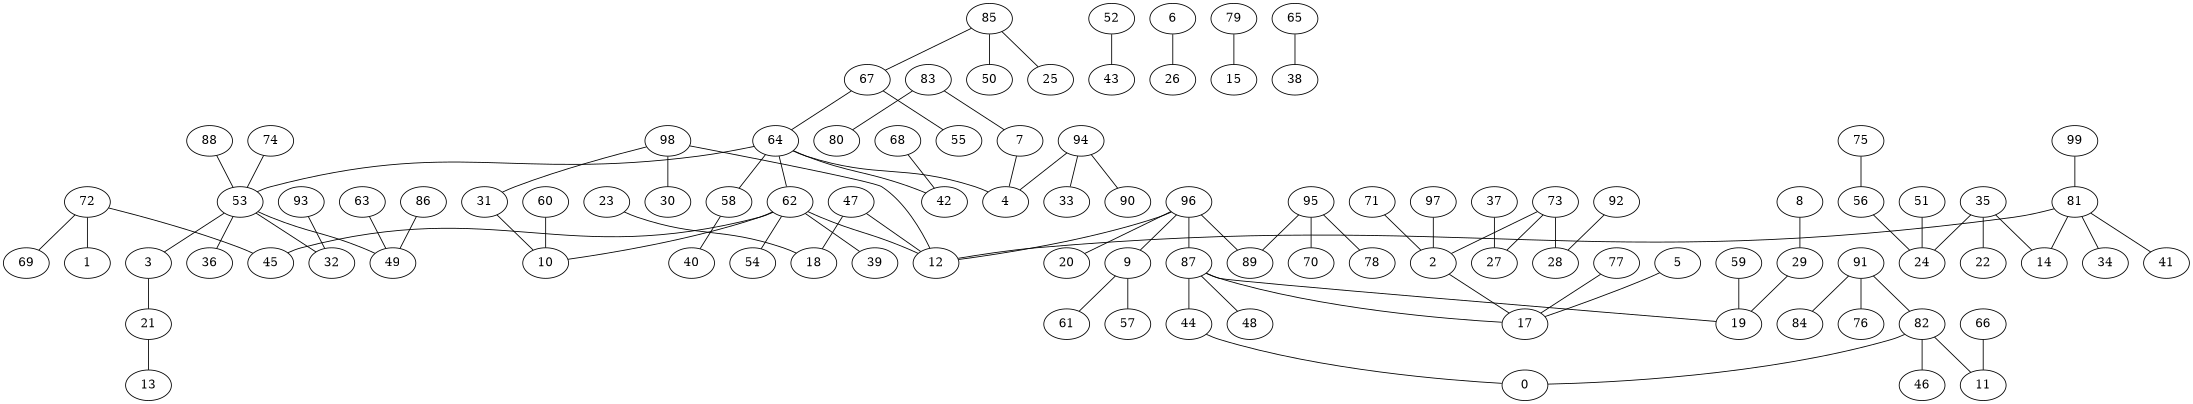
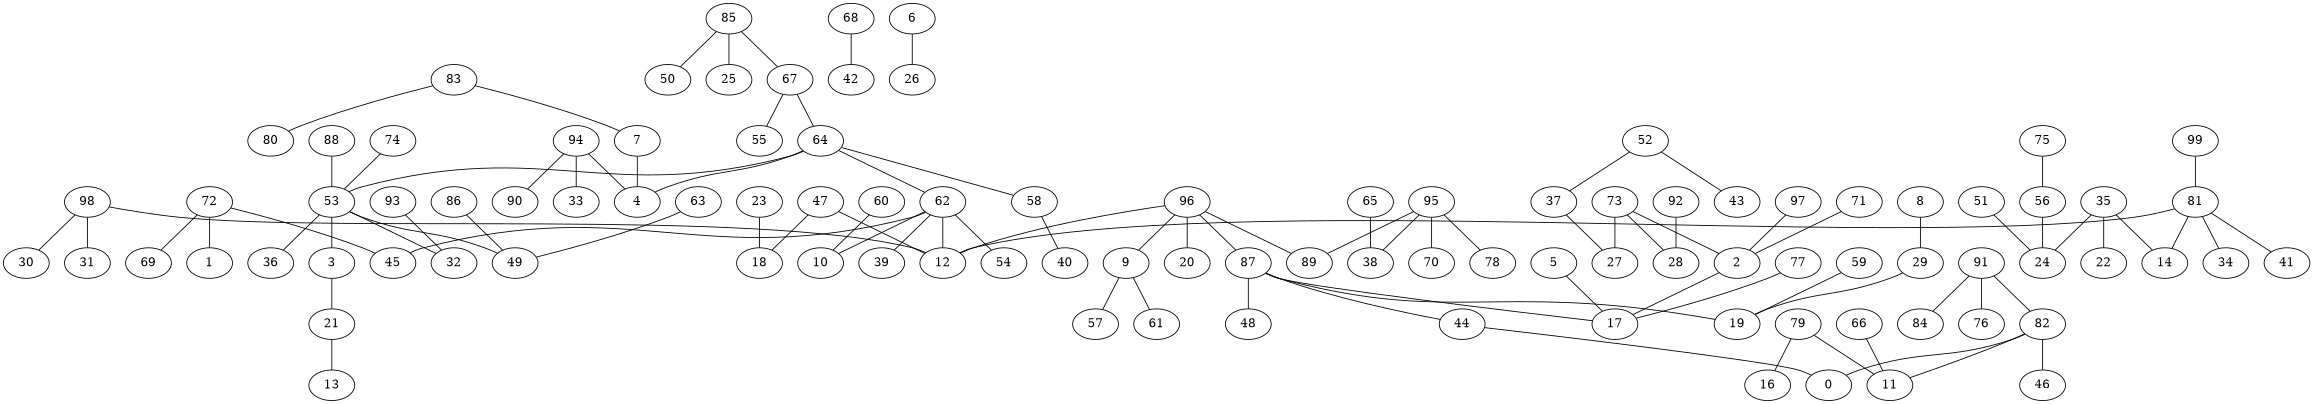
(1234, 80) -> (1768, 385)
none -> (1600, 171)
(870, 175) -> none
none -> (1401, 232)
(520, 238) -> none
none -> (1844, 355)
